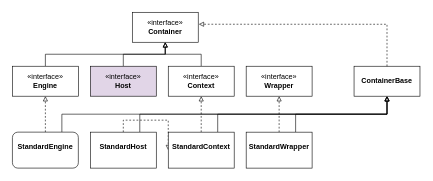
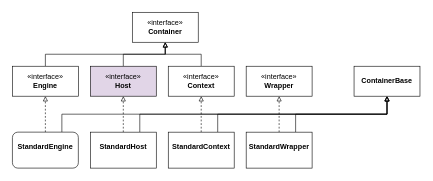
(315, 24) -> none
(151, 120) -> (123, 110)
